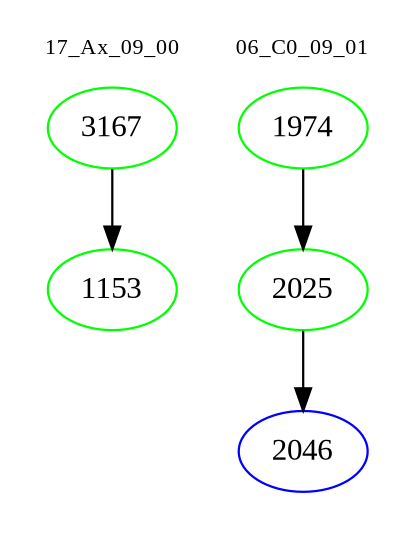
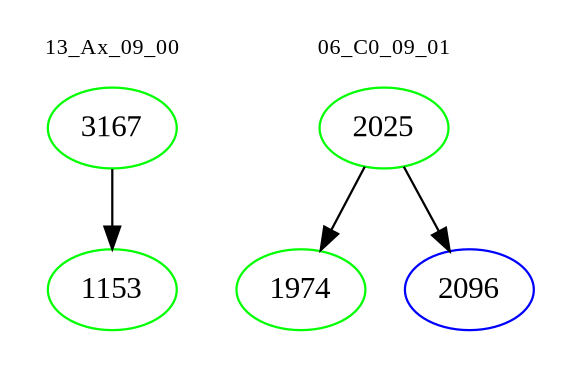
(113, 48) -> (113, 48)
(303, 198) -> (348, 198)
(303, 451) -> (469, 290)
